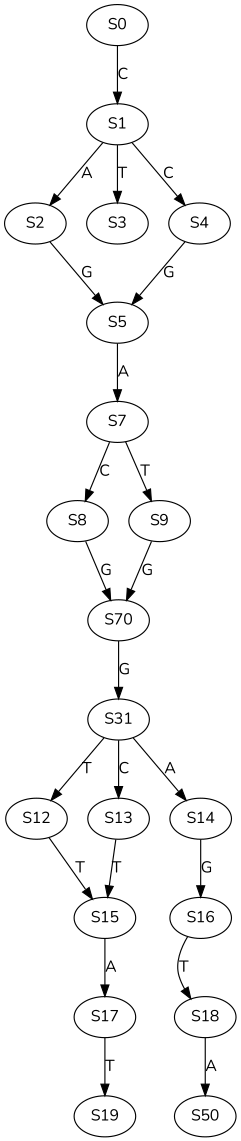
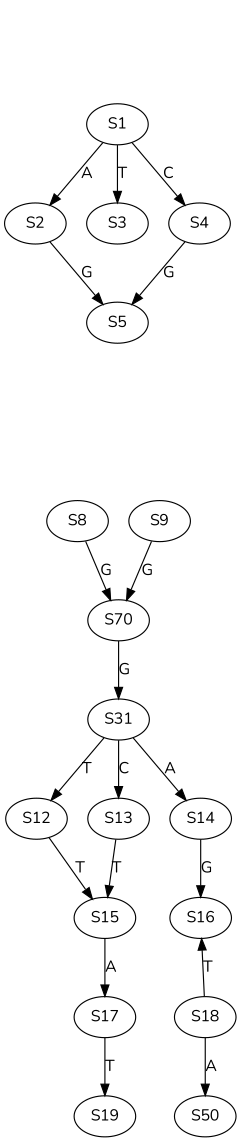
(117, 25) -> none
(117, 422) -> none
(178, 963) -> (203, 973)
